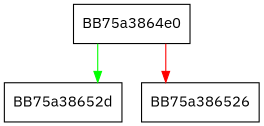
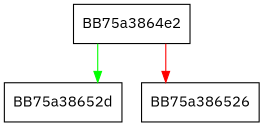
(132, 24) -> (132, 24)
